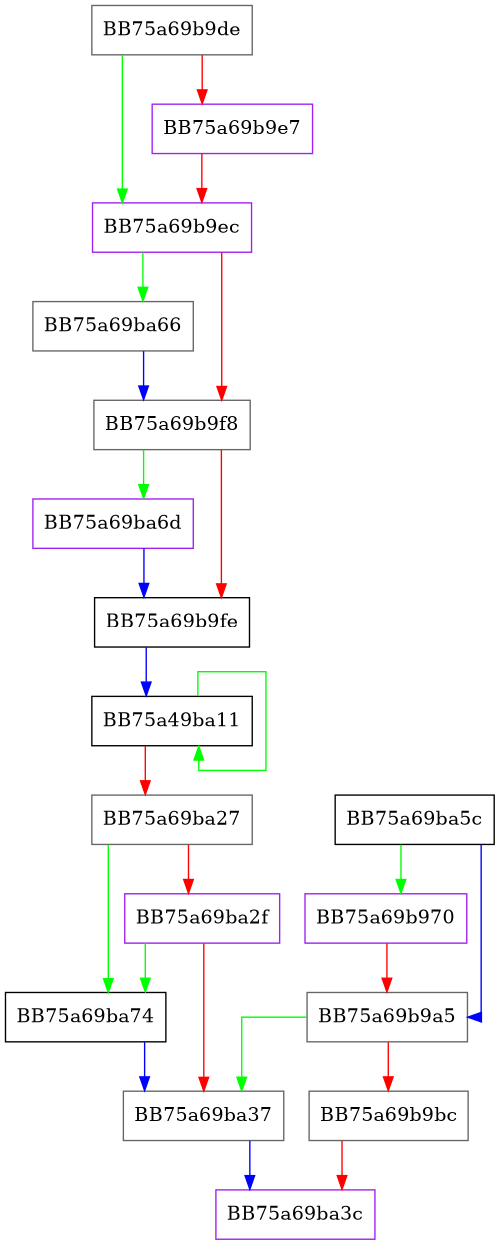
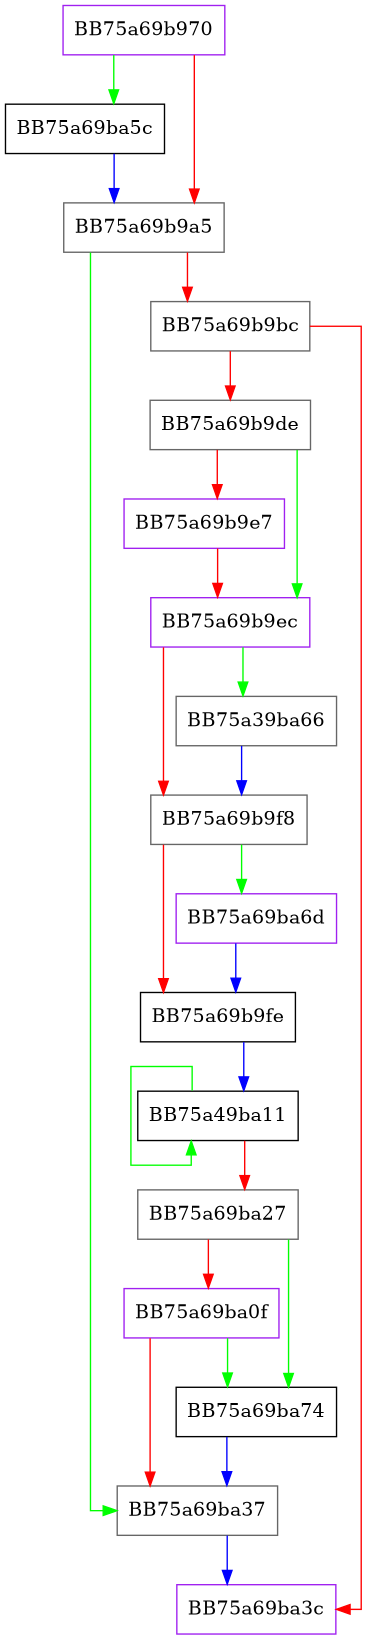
(113, 326) -> (256, 721)
none -> (230, 369)
(401, 862) -> (114, 73)
(202, 918) -> (202, 1313)
